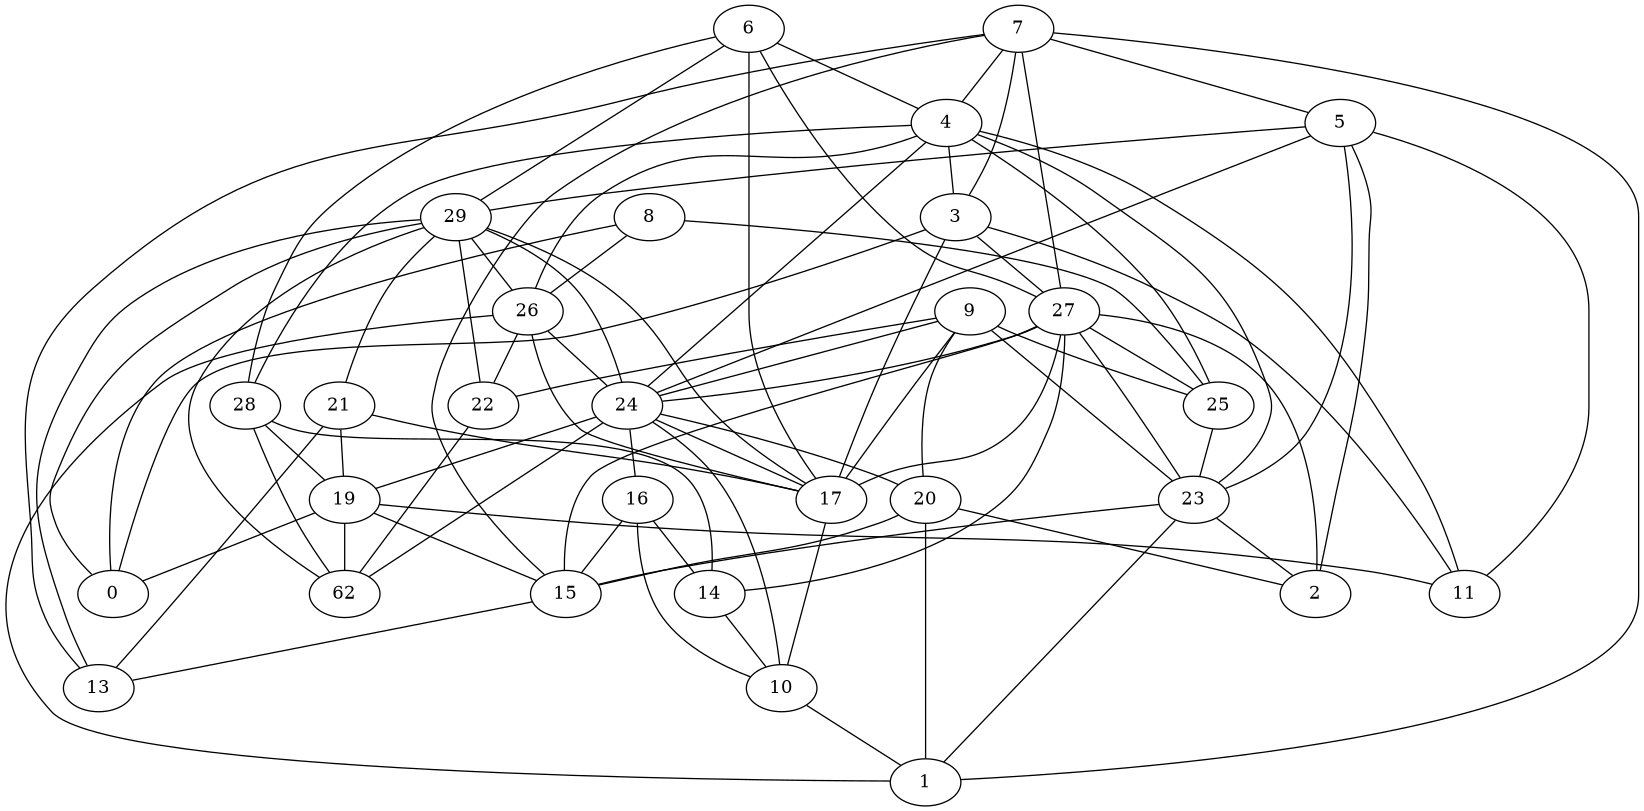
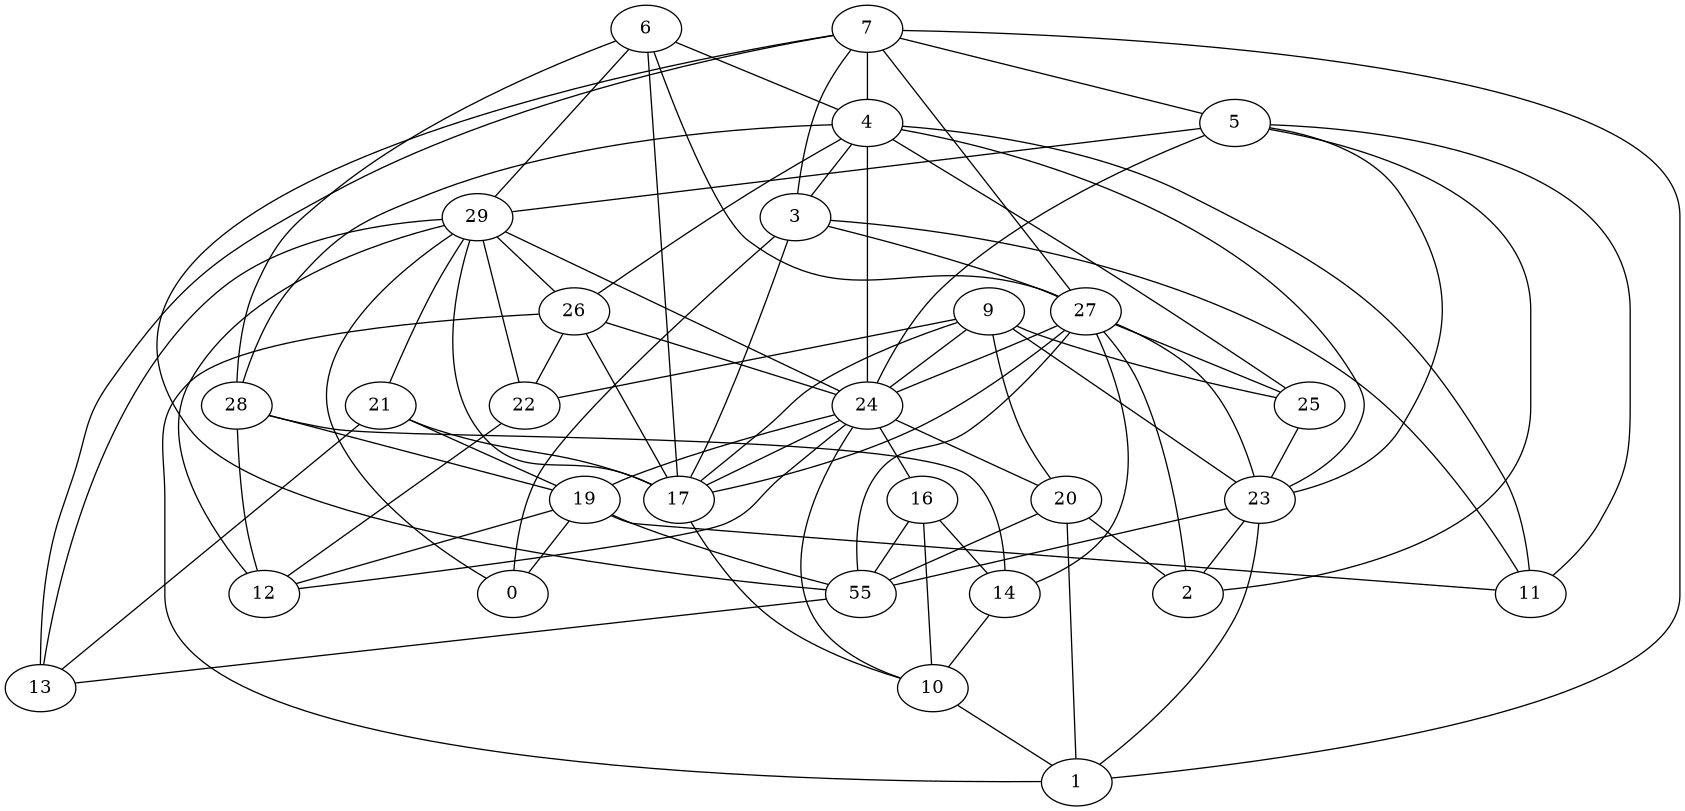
(650, 217) -> none
(345, 594) -> (264, 594)
(566, 594) -> (861, 594)
